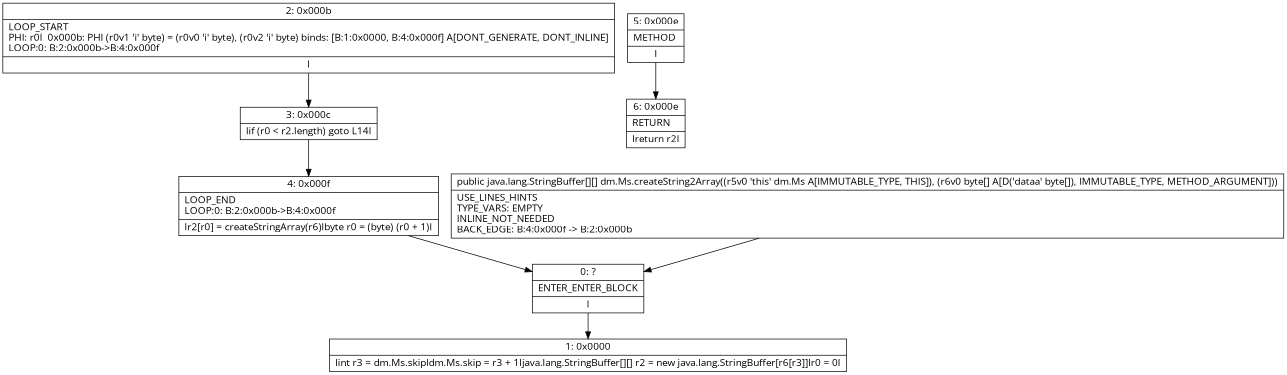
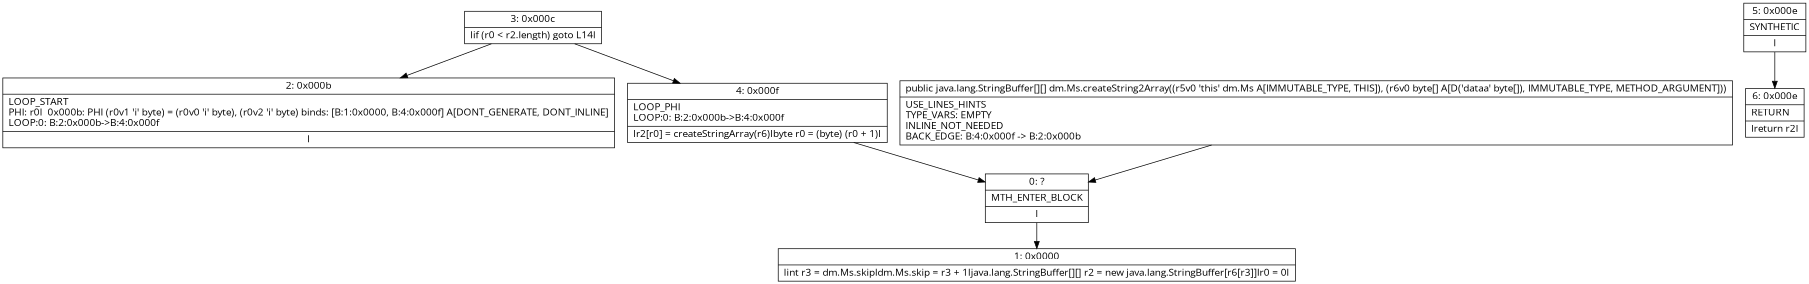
(655, 38) -> (1775, 27)
(309, 87) -> (449, 60)
(210, 200) -> (657, 107)
(588, 288) -> (1037, 198)
